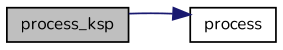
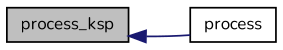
(151, 13) -> (168, 36)
